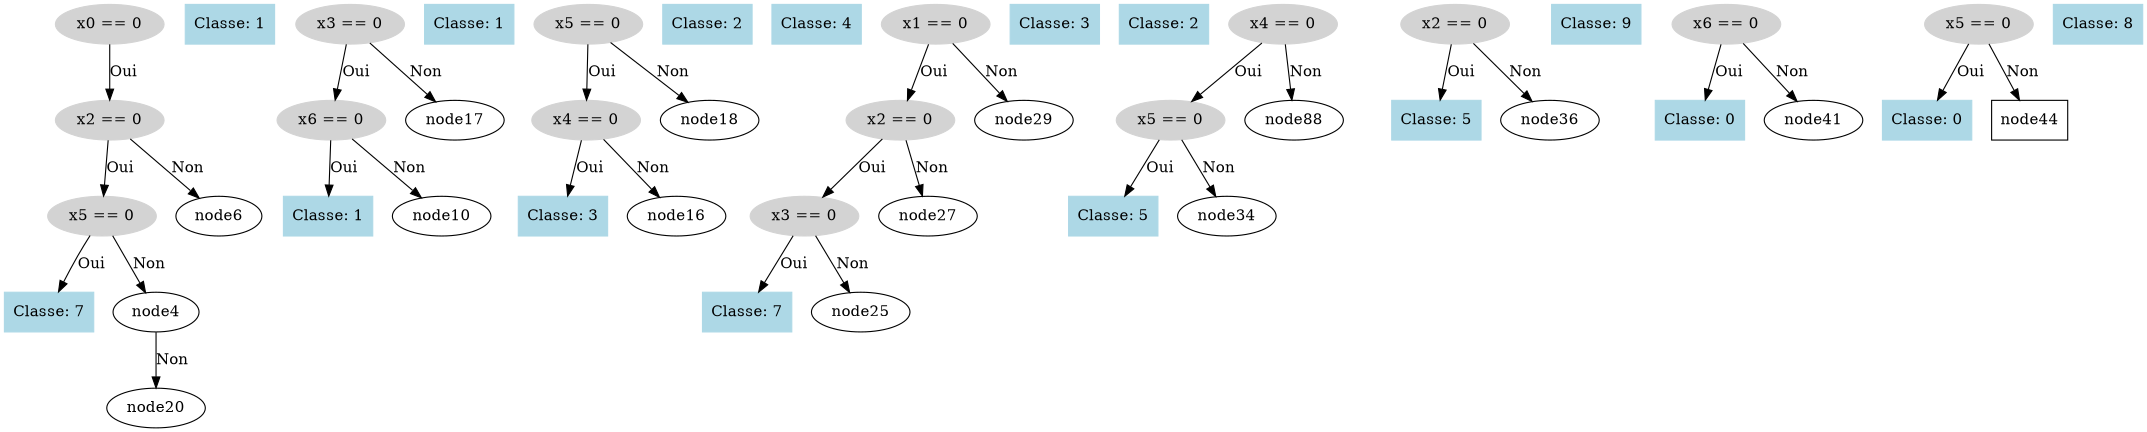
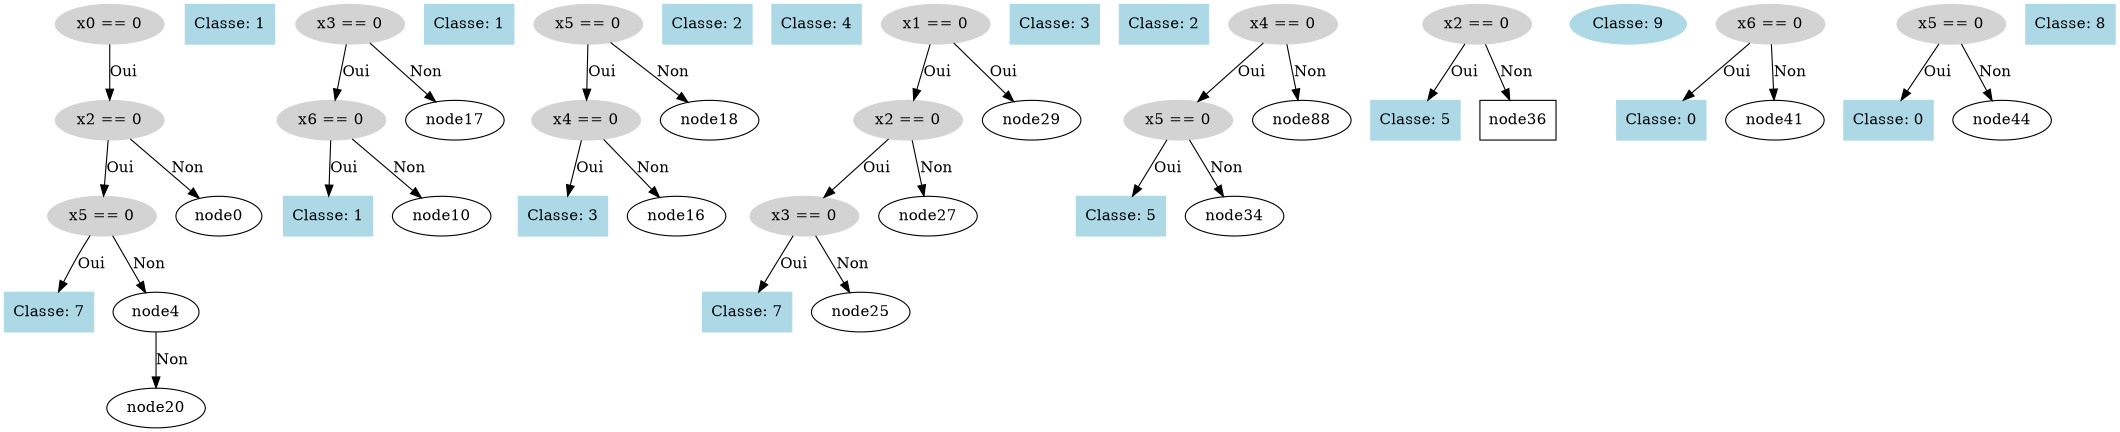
(1596, 24) -> (1628, 24)
(1002, 72) -> (1004, 72)
(1550, 120) -> (1518, 120)
(2030, 120) -> (2002, 120)
(219, 216) -> (219, 216)
